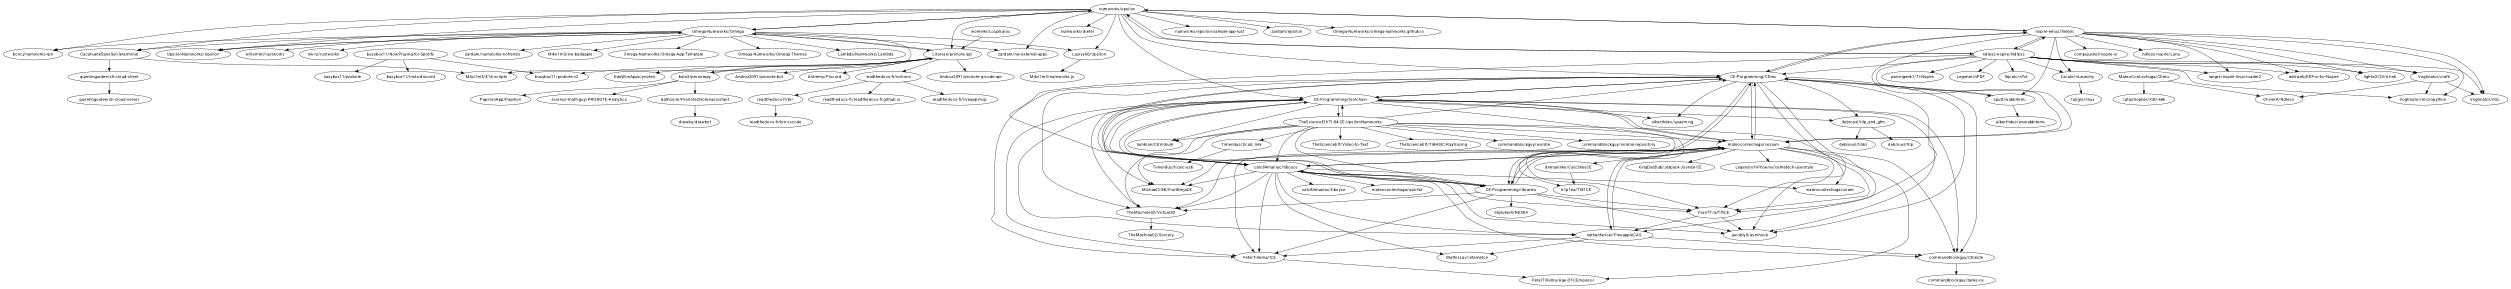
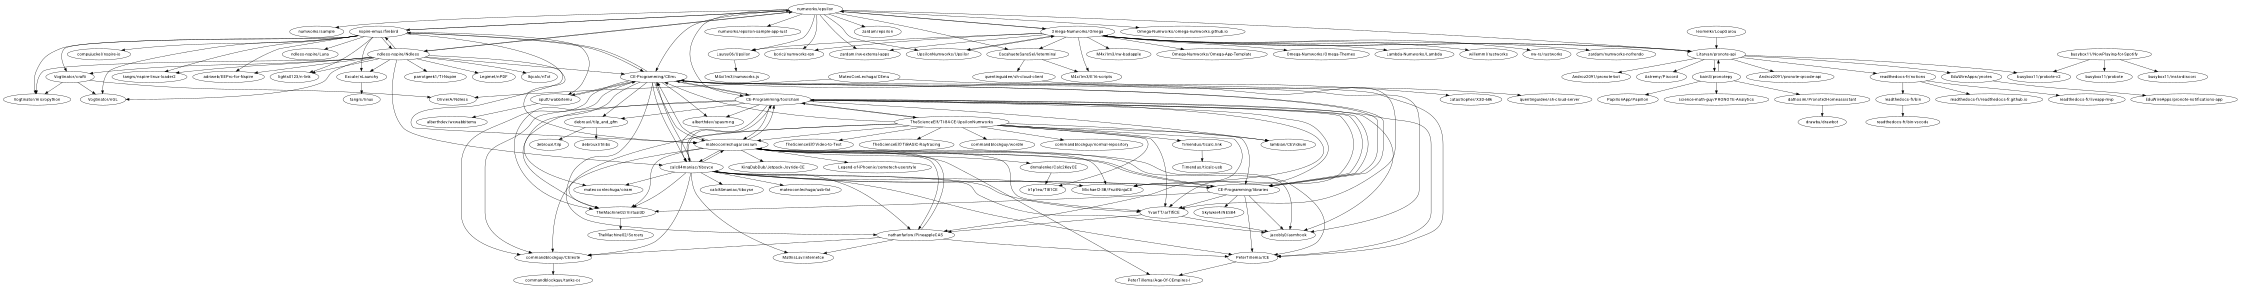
(1078, 32) -> (317, 32)
none -> (2184, 100)
